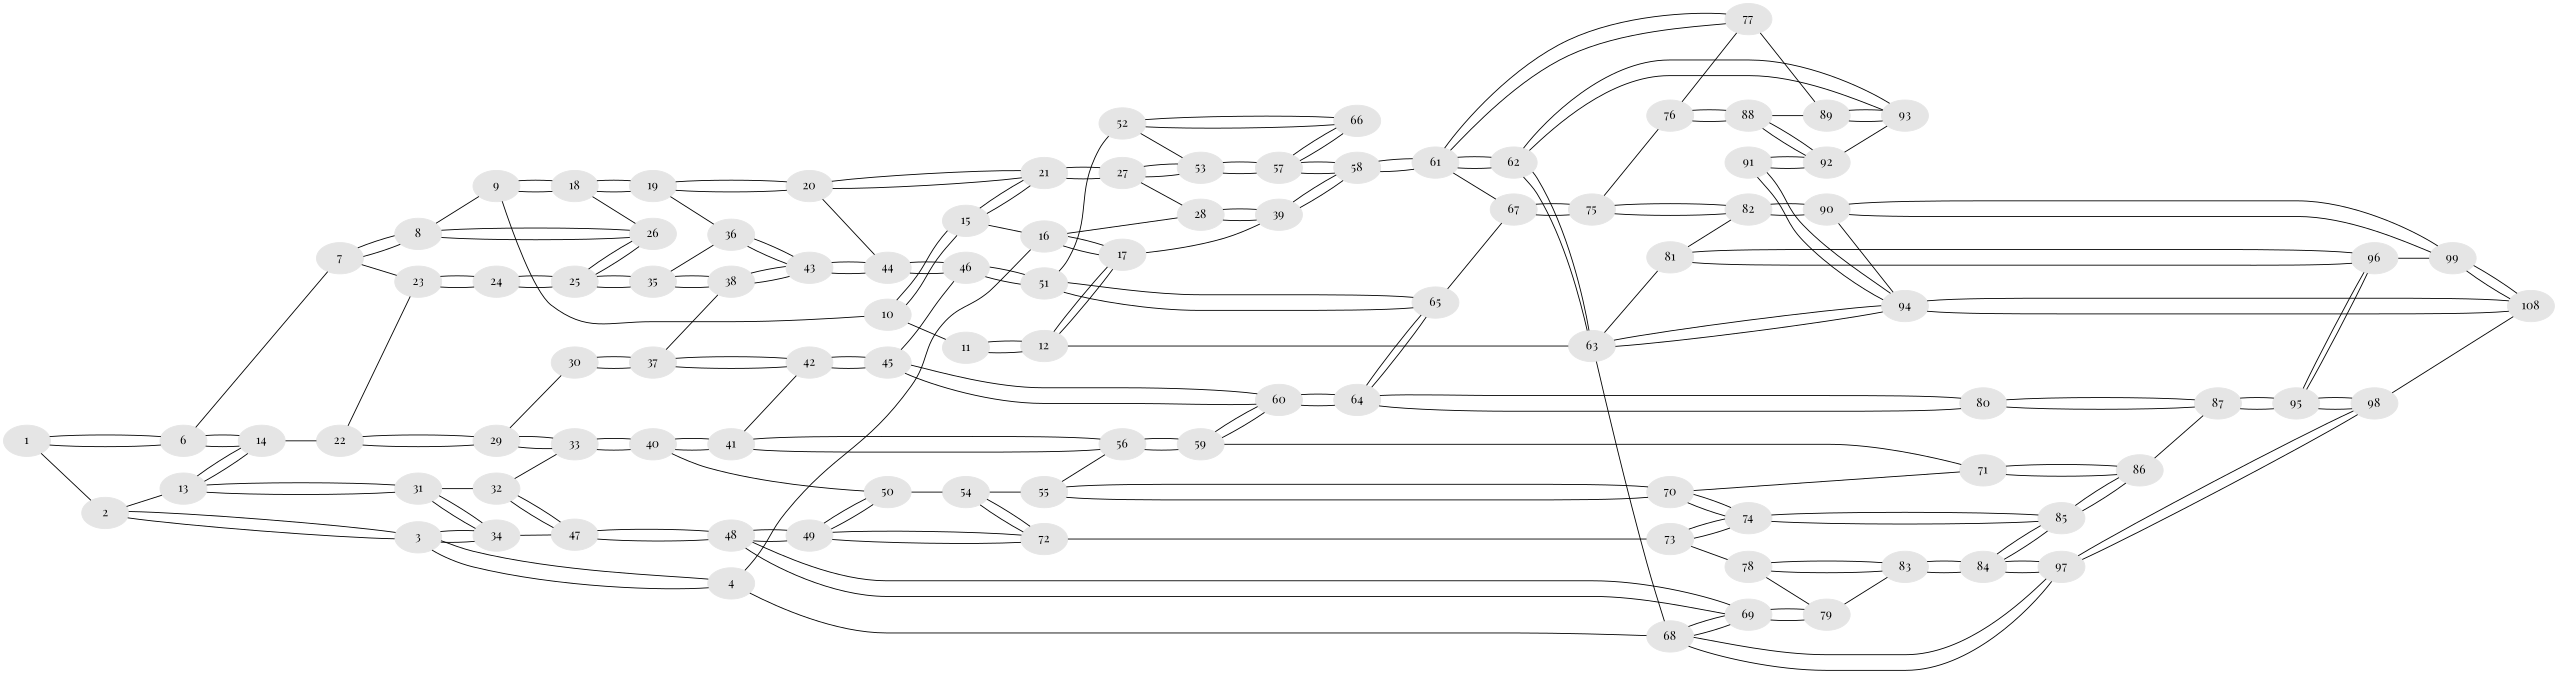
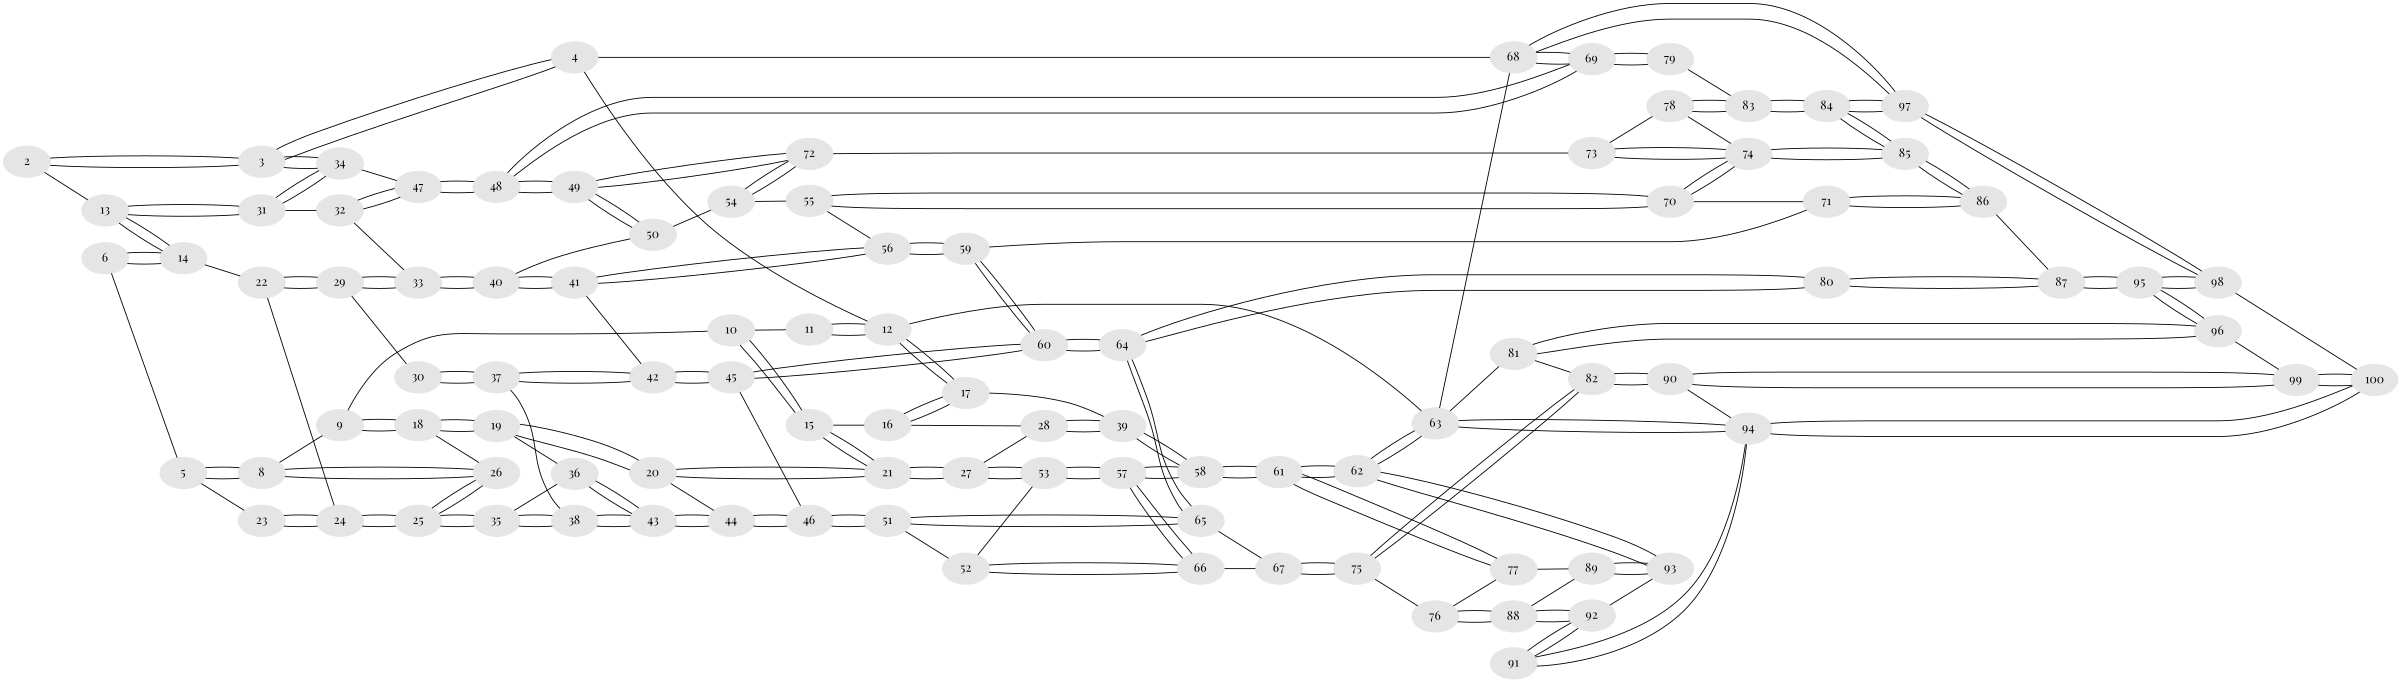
(1475, 186) -> (1240, 569)
(340, 258) -> (183, 473)
(2531, 306) -> (2374, 380)
(379, 361) -> (301, 402)
(891, 411) -> (704, 222)
(27, 441) -> none
(1788, 591) -> (1709, 130)
